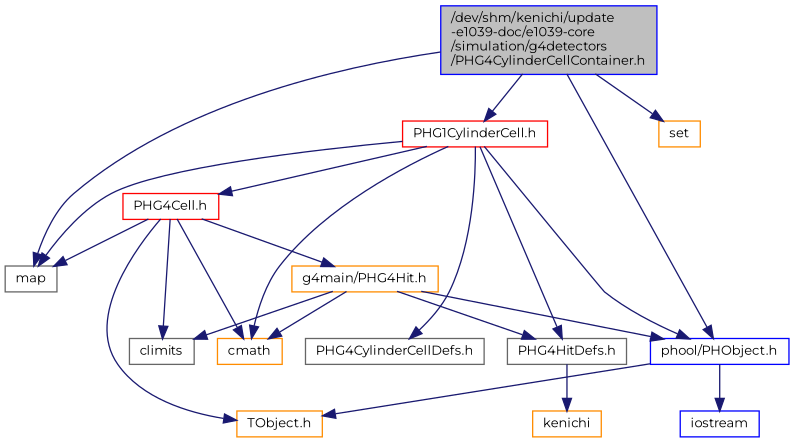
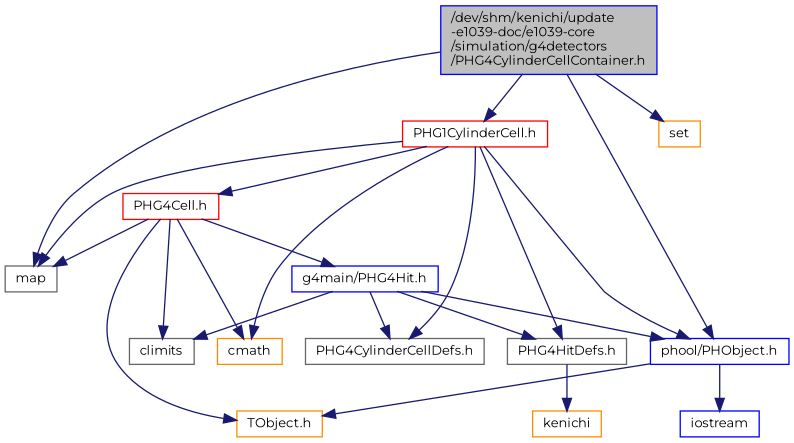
(365, 279) -> (365, 279)
(313, 312) -> (377, 309)
